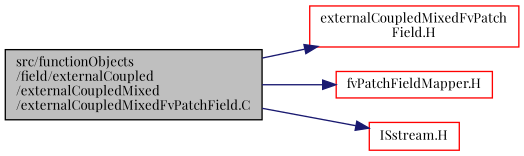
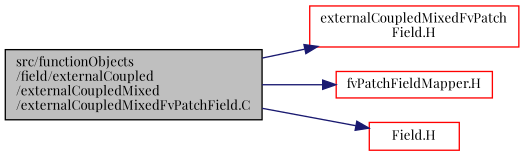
(414, 136) -> (414, 136)
